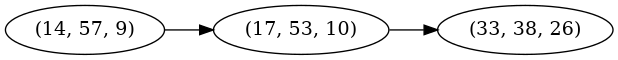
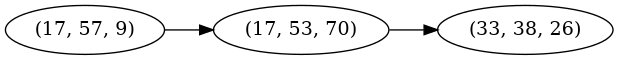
(85, 30) -> (85, 30)
(301, 30) -> (301, 30)
